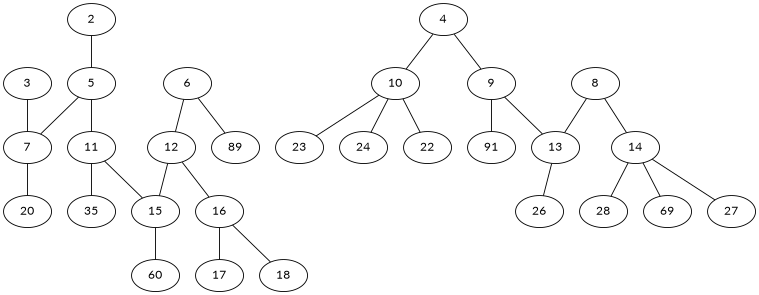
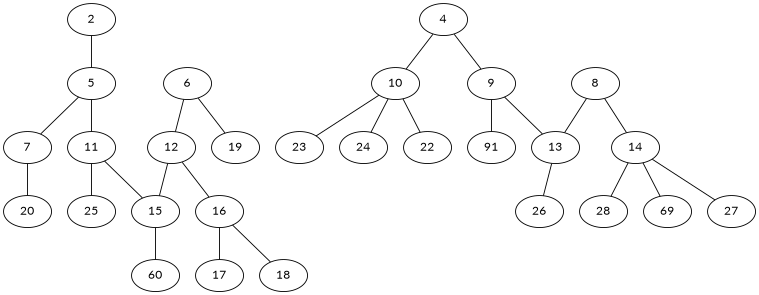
(28, 84) -> none
(236, 148) -> (236, 148)
(92, 212) -> (92, 212)
